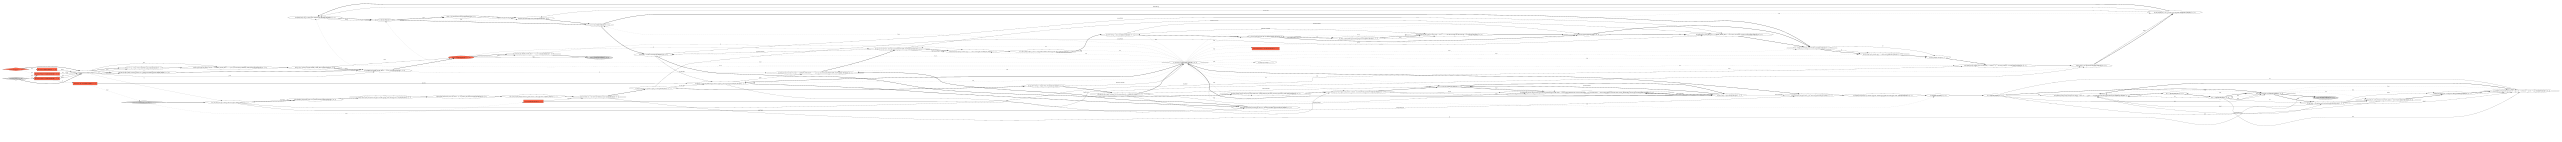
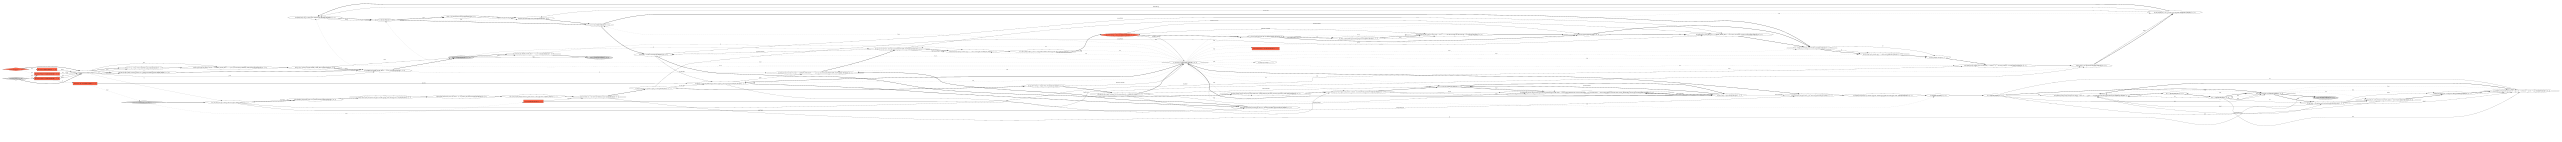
(1120, 35) -> (1120, 35)
none -> (1163, 40)
(461, 57) -> (461, 57)
